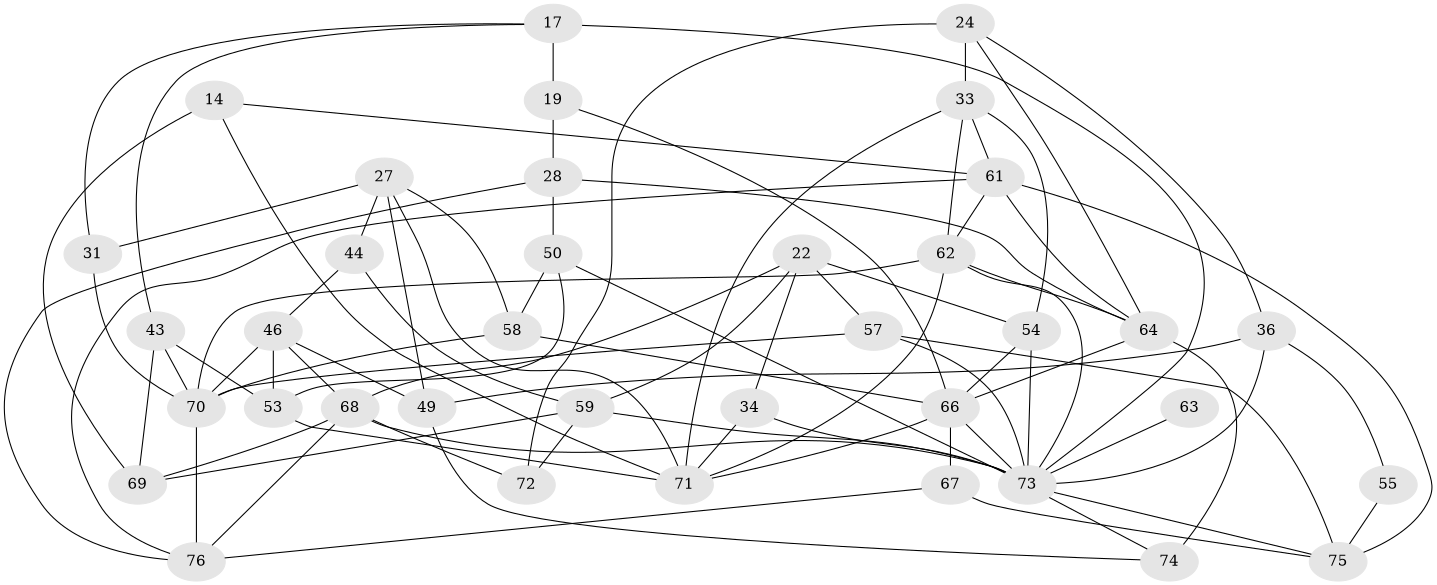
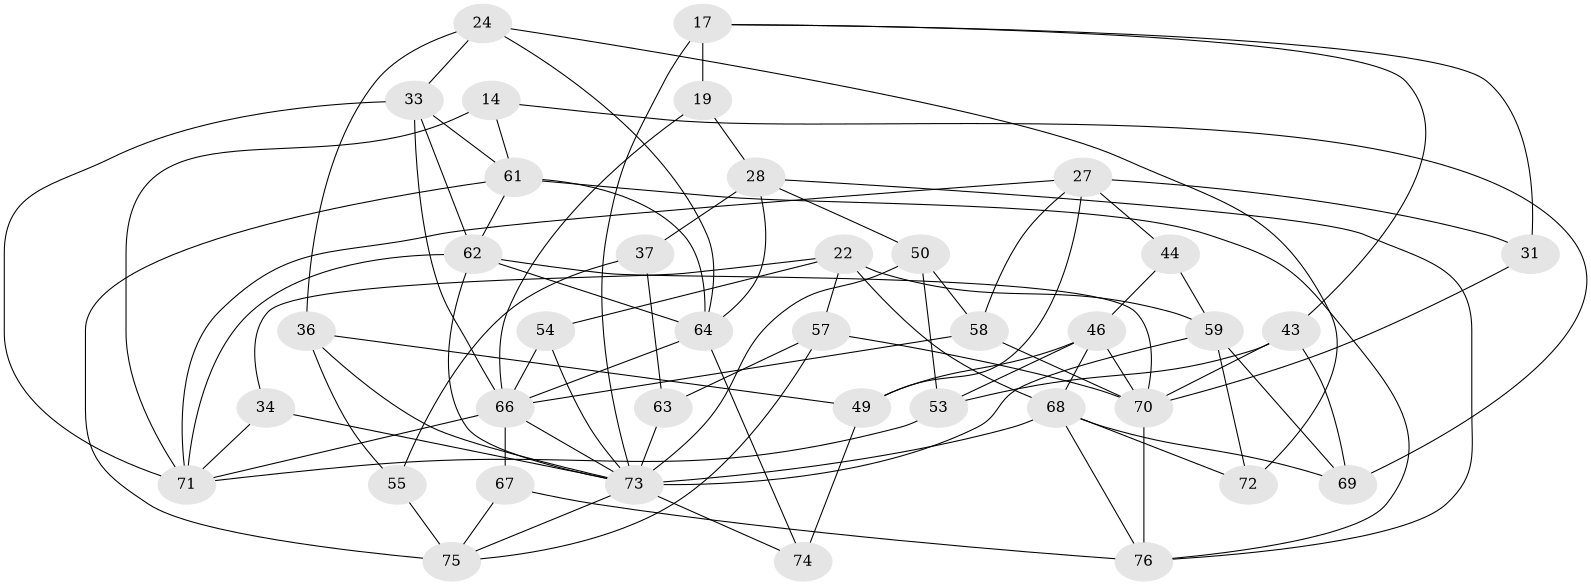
(1046, 202) -> (432, 262)
none -> (645, 254)
(986, 386) -> (765, 359)
